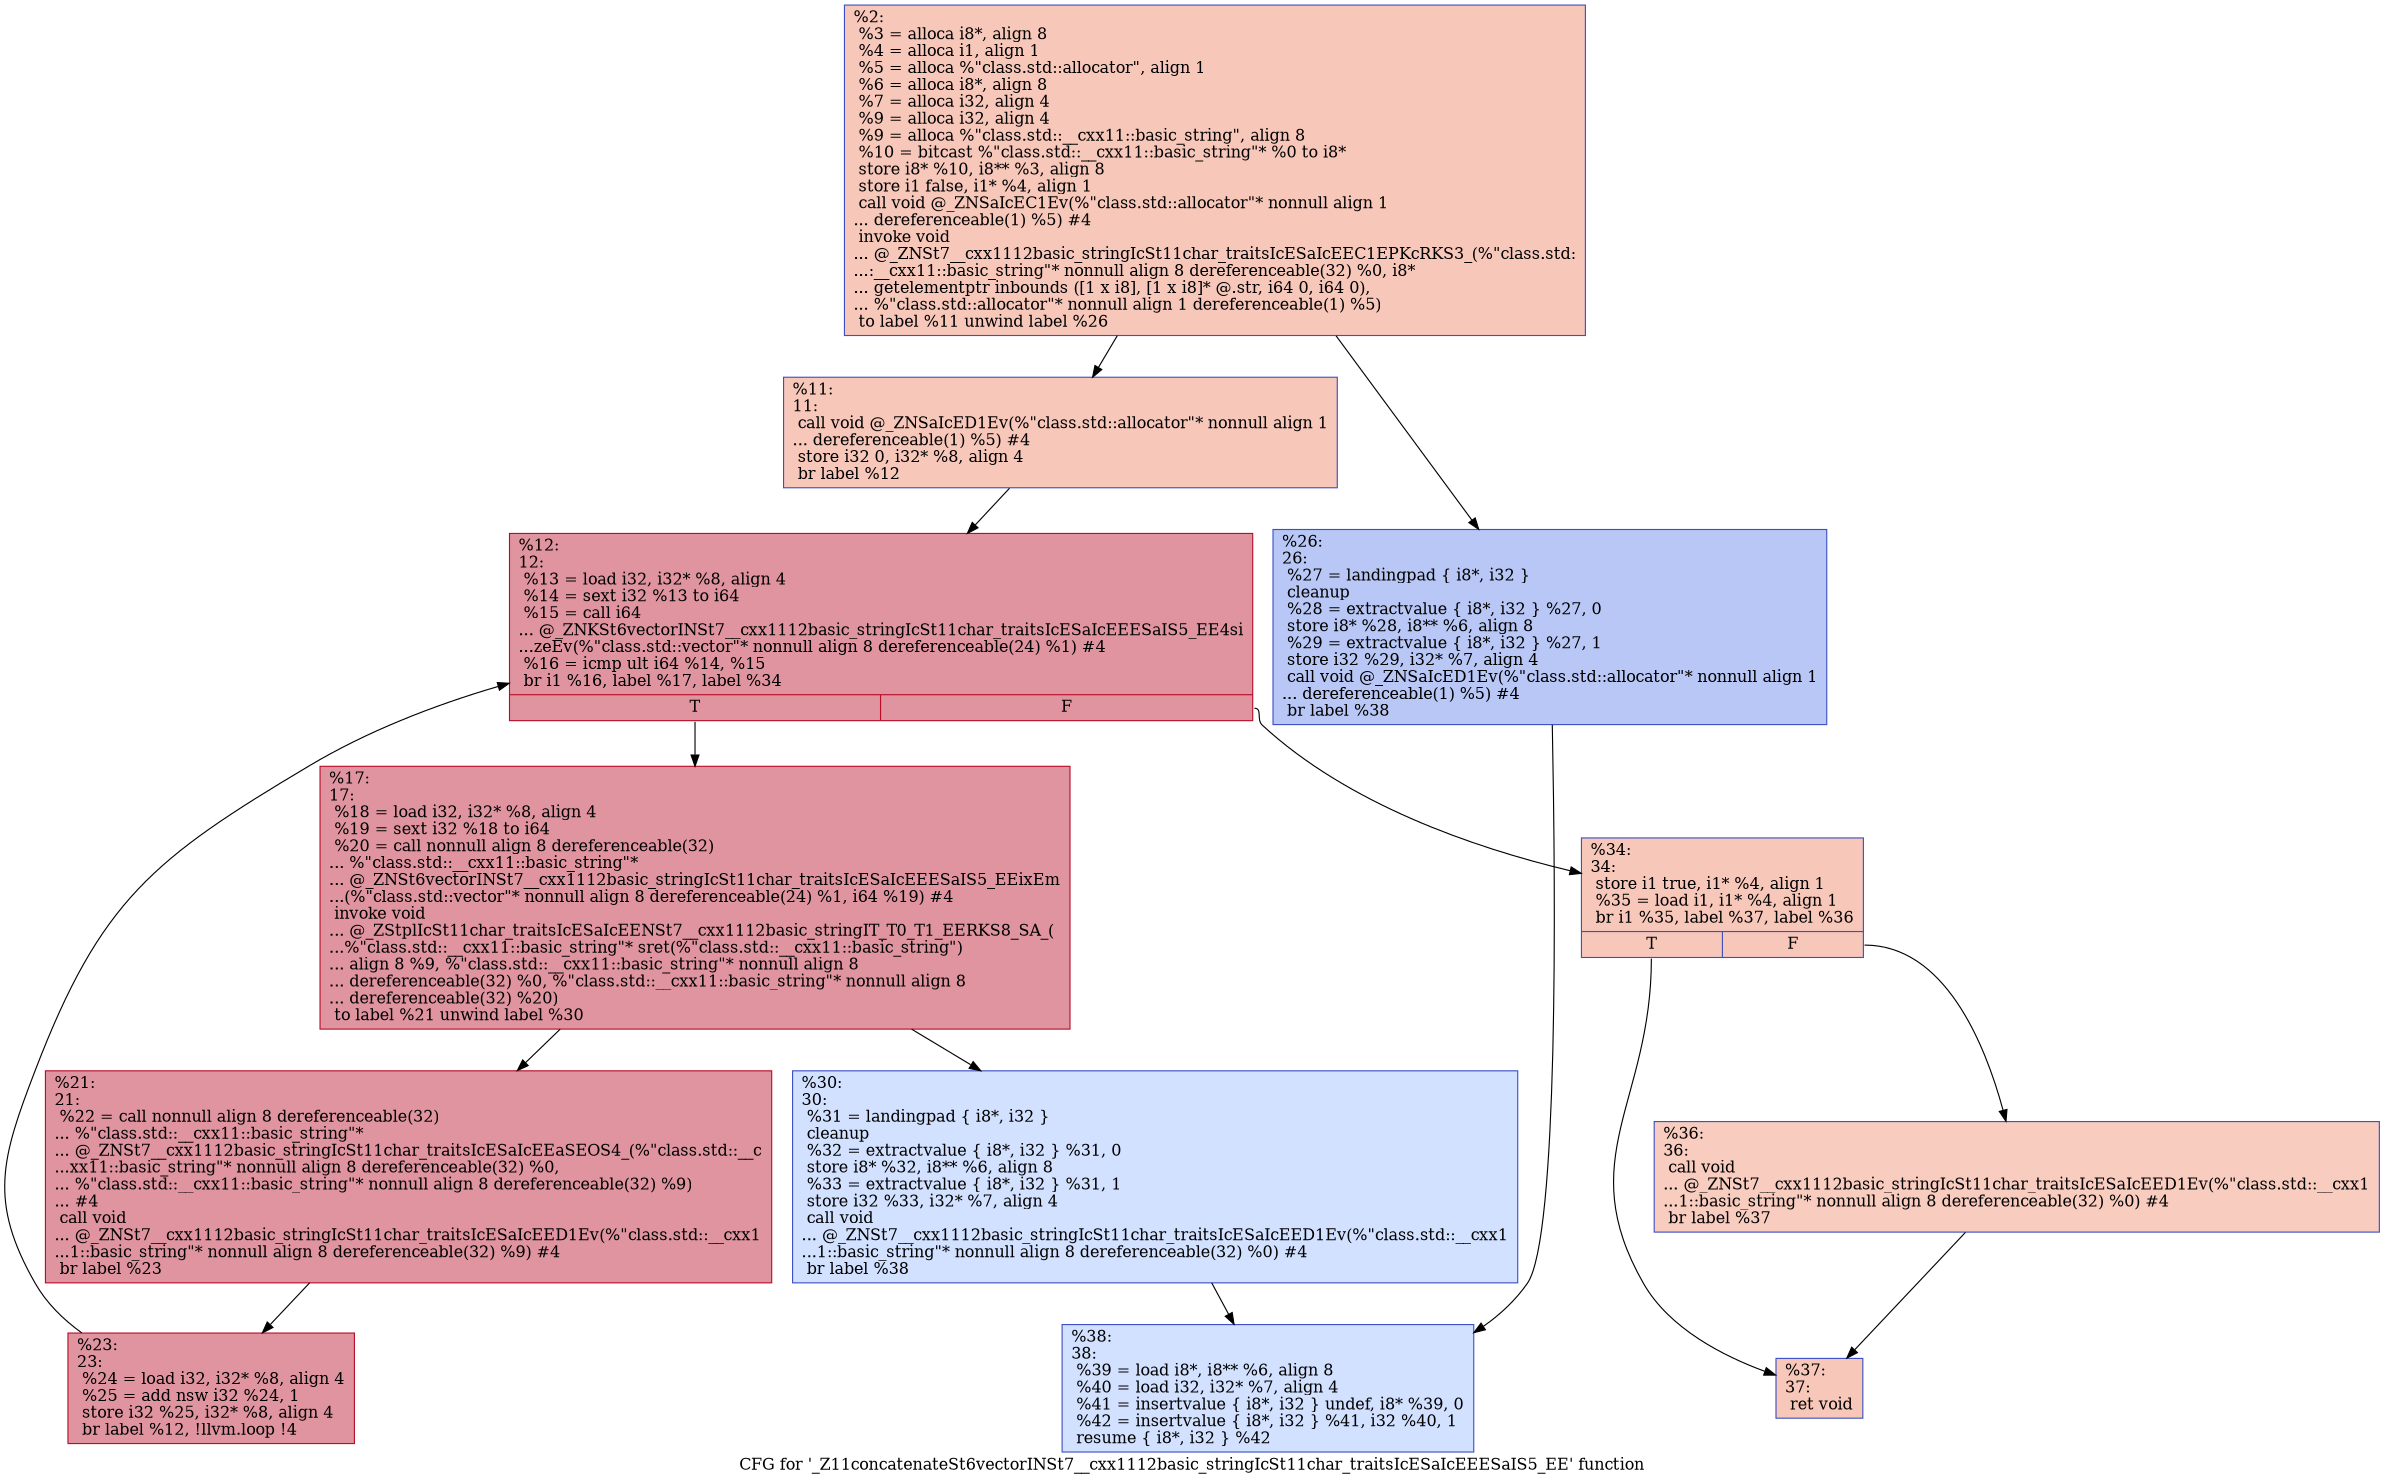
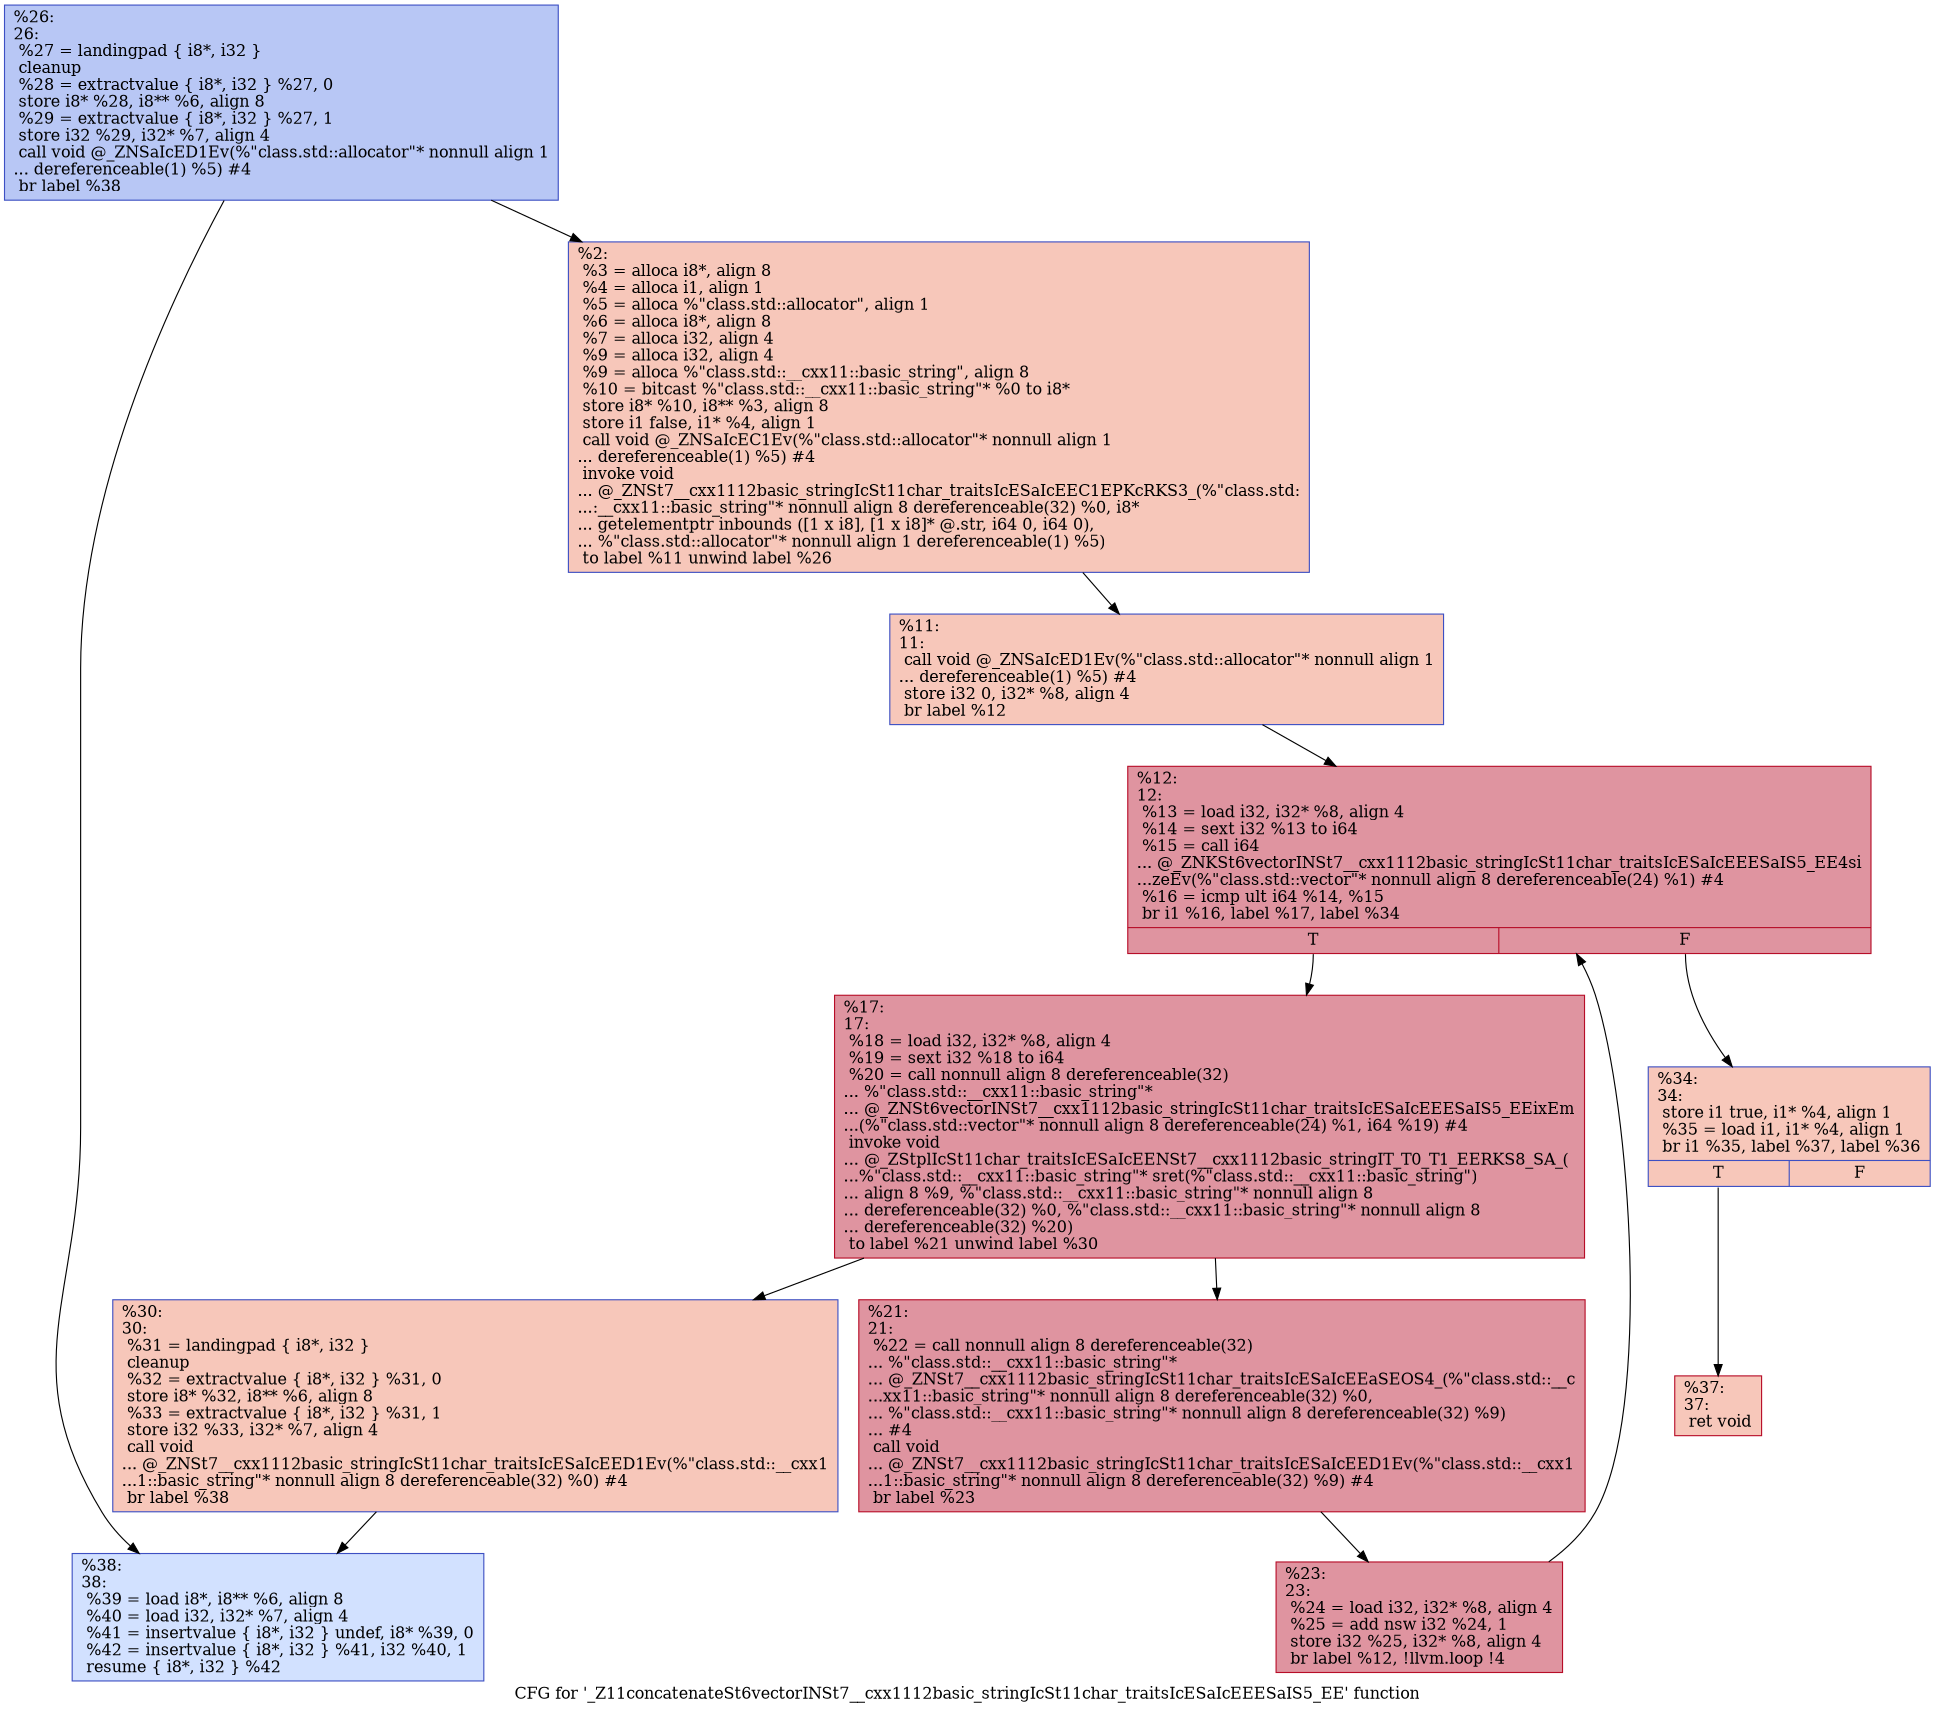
(1404, 428) -> (531, 219)
(1155, 1177) -> (475, 1406)
(2017, 1177) -> none
(1819, 1388) -> (1718, 1406)
